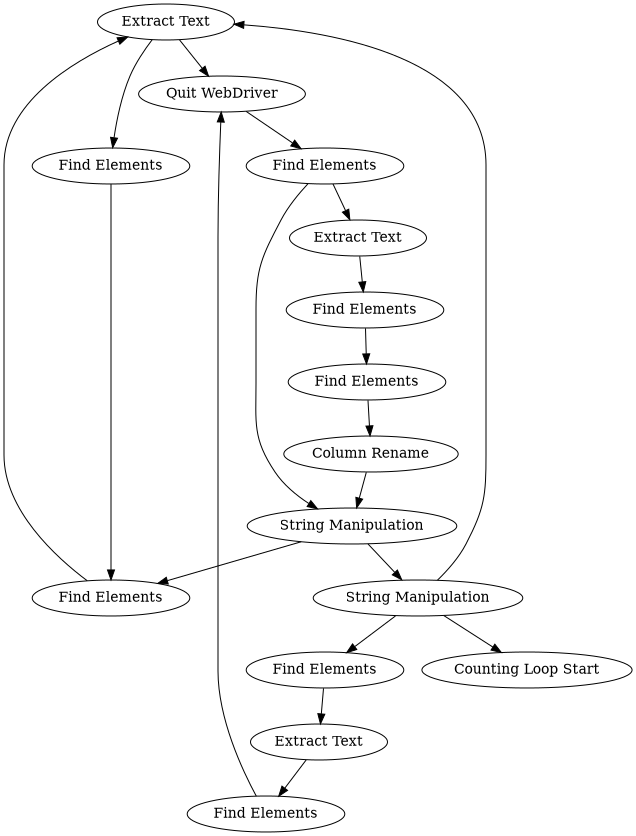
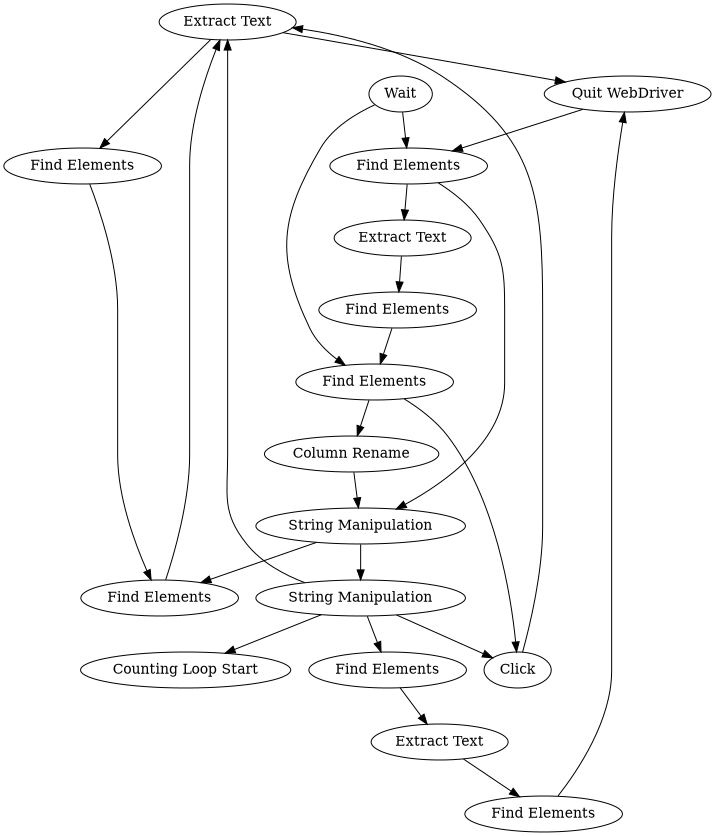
none -> (401, 94)
none -> (518, 670)
